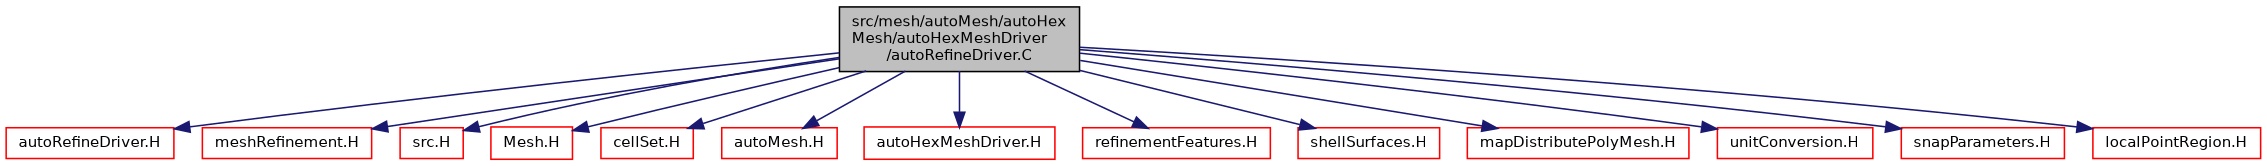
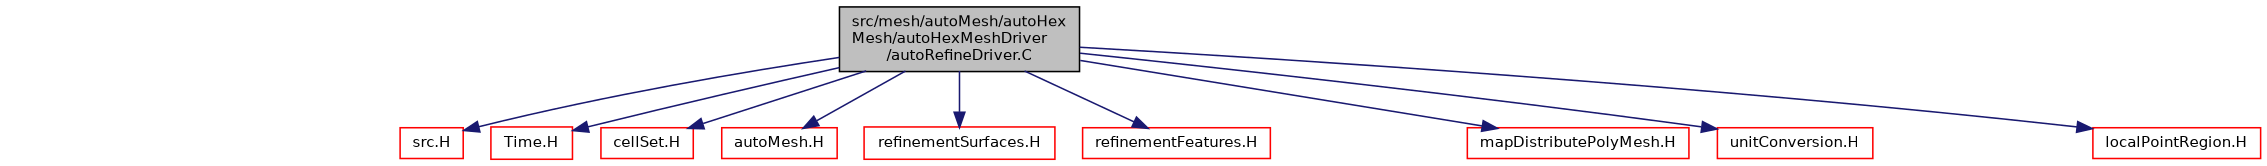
(90, 143) -> none
(287, 143) -> none
(532, 143) -> (532, 143)
(959, 143) -> (959, 143)
(1369, 143) -> none
(1983, 143) -> none
